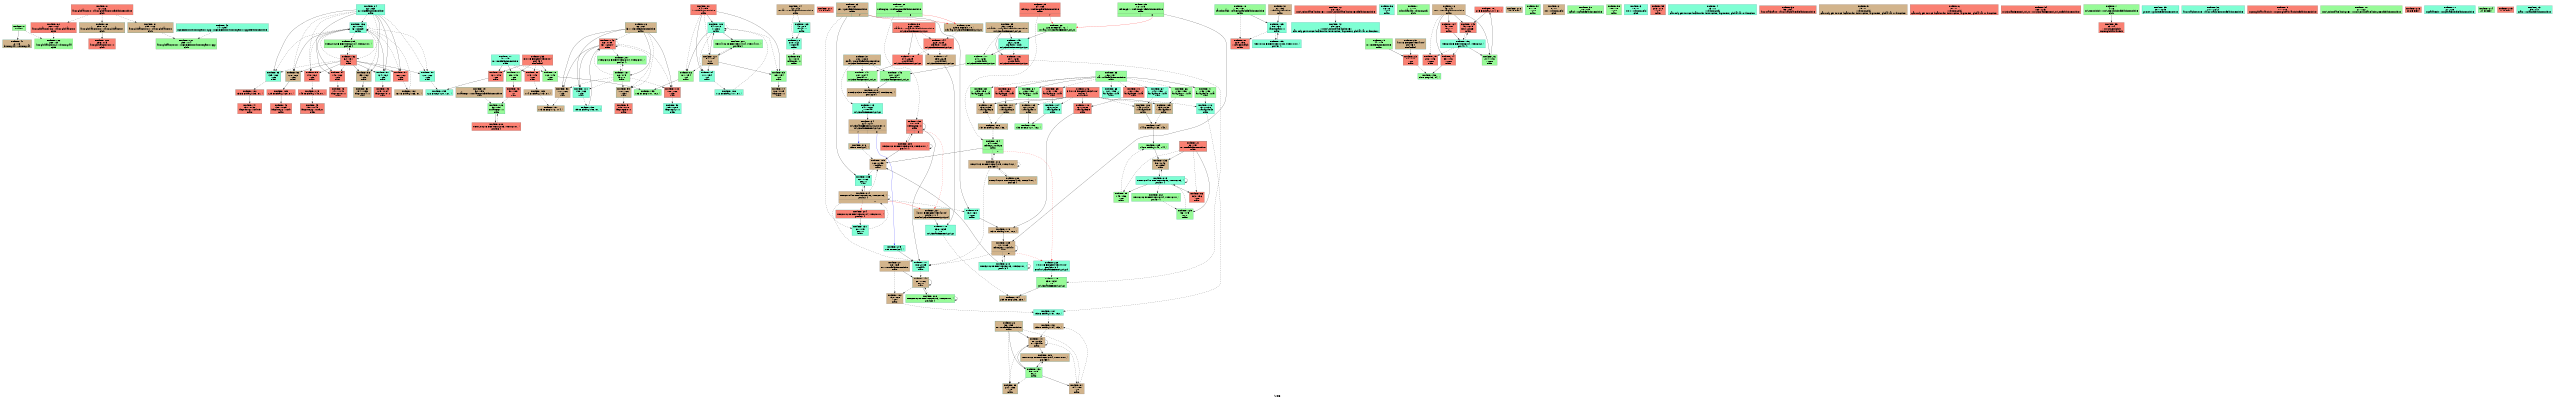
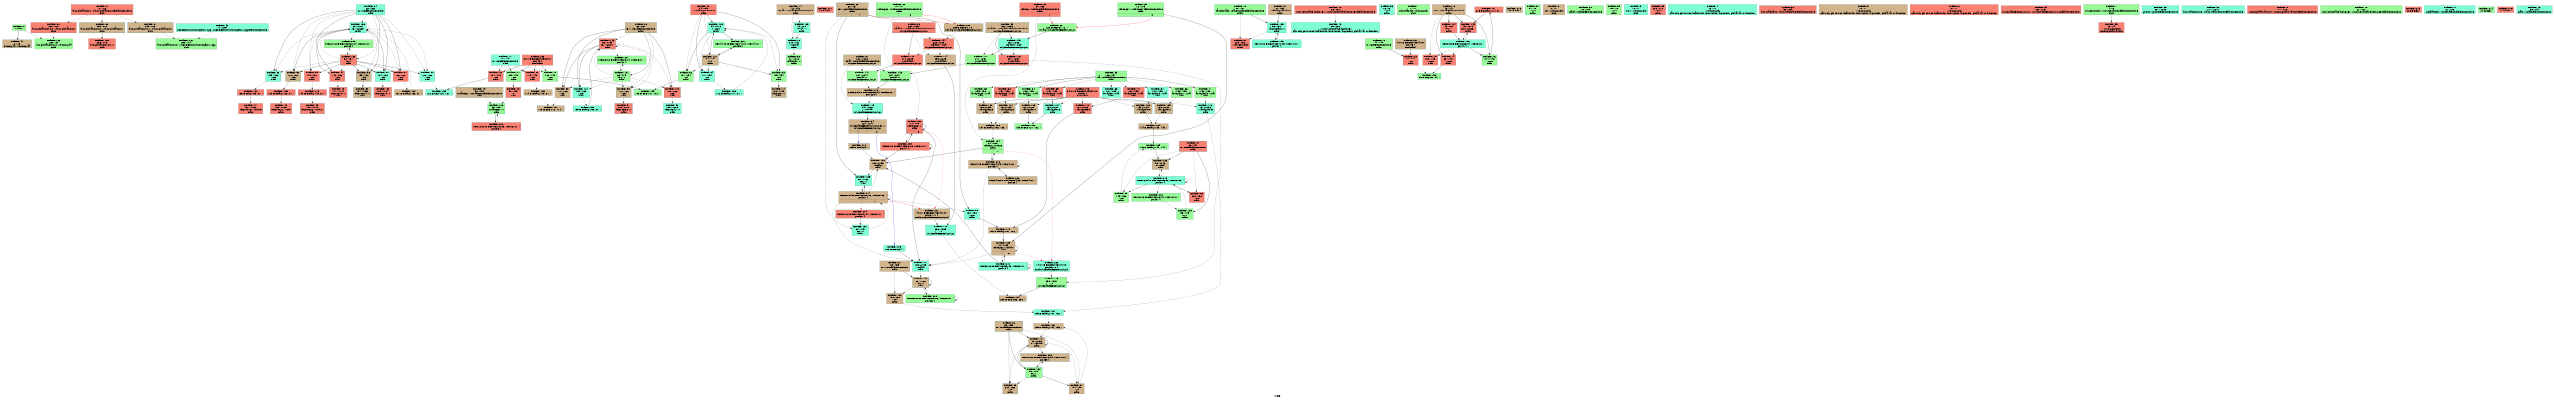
(250, 94) -> (251, 94)
